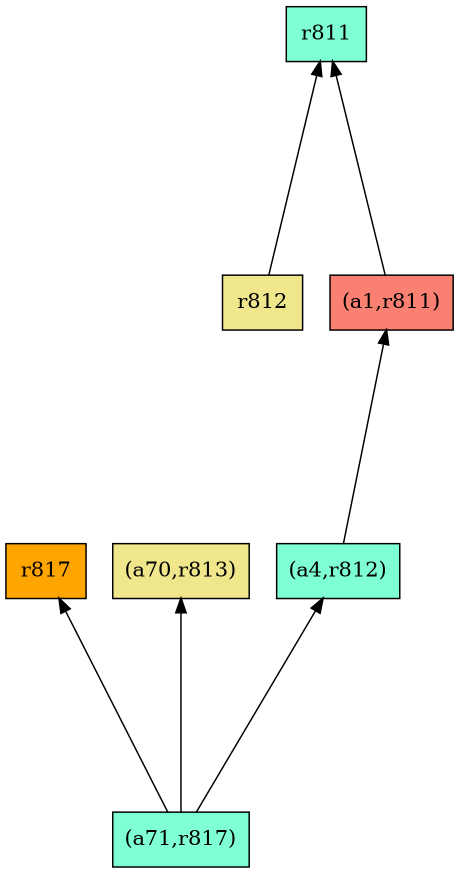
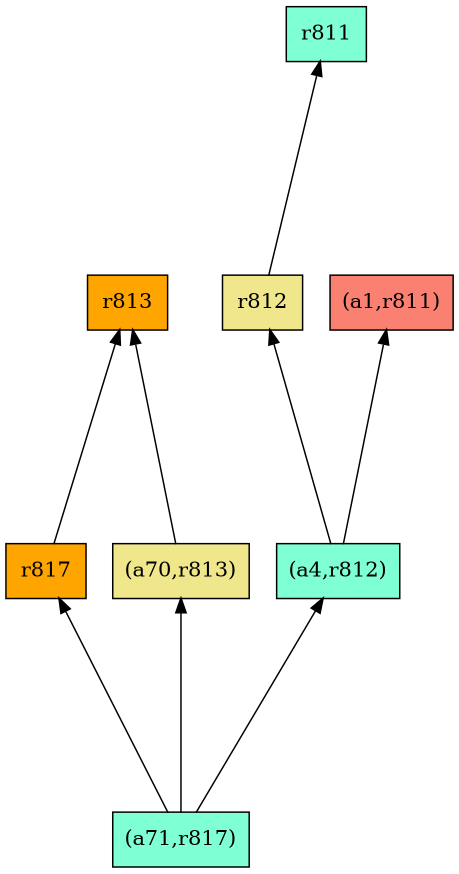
(361, 176) -> none
none -> (128, 303)
none -> (302, 444)
